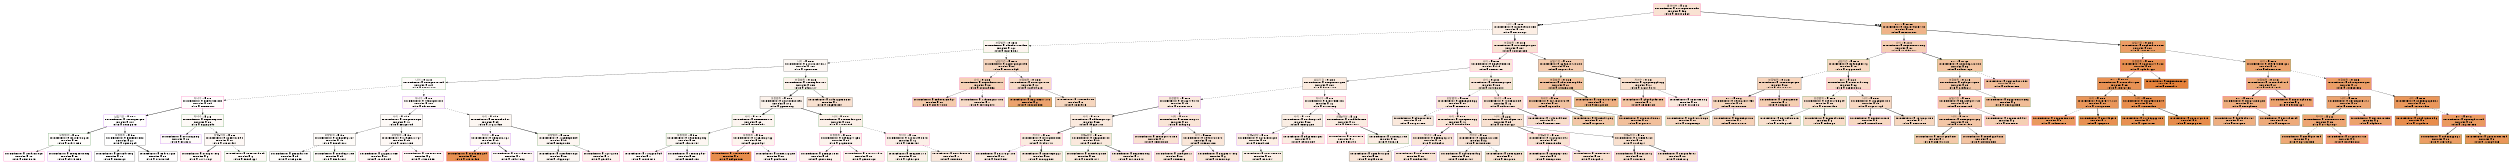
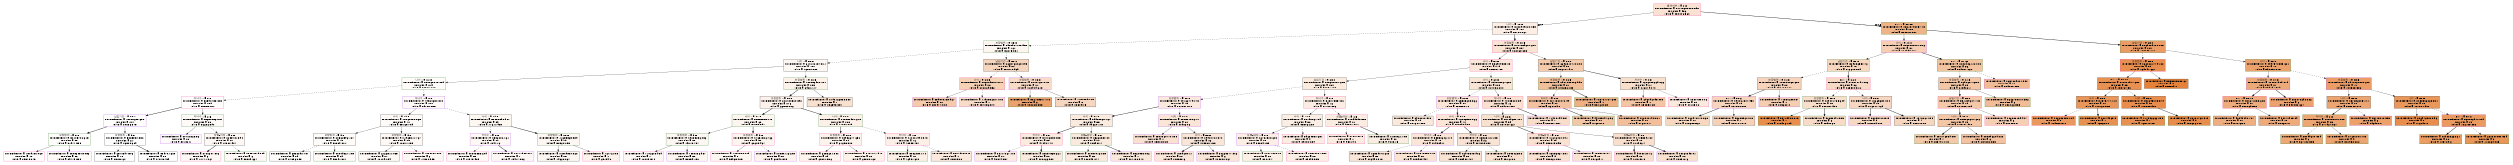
(1779, 121) -> (1779, 121)
(2347, 139) -> (2347, 139)
(379, 156) -> (379, 156)
(468, 156) -> (468, 156)
(731, 156) -> (731, 156)
none -> (1307, 156)
